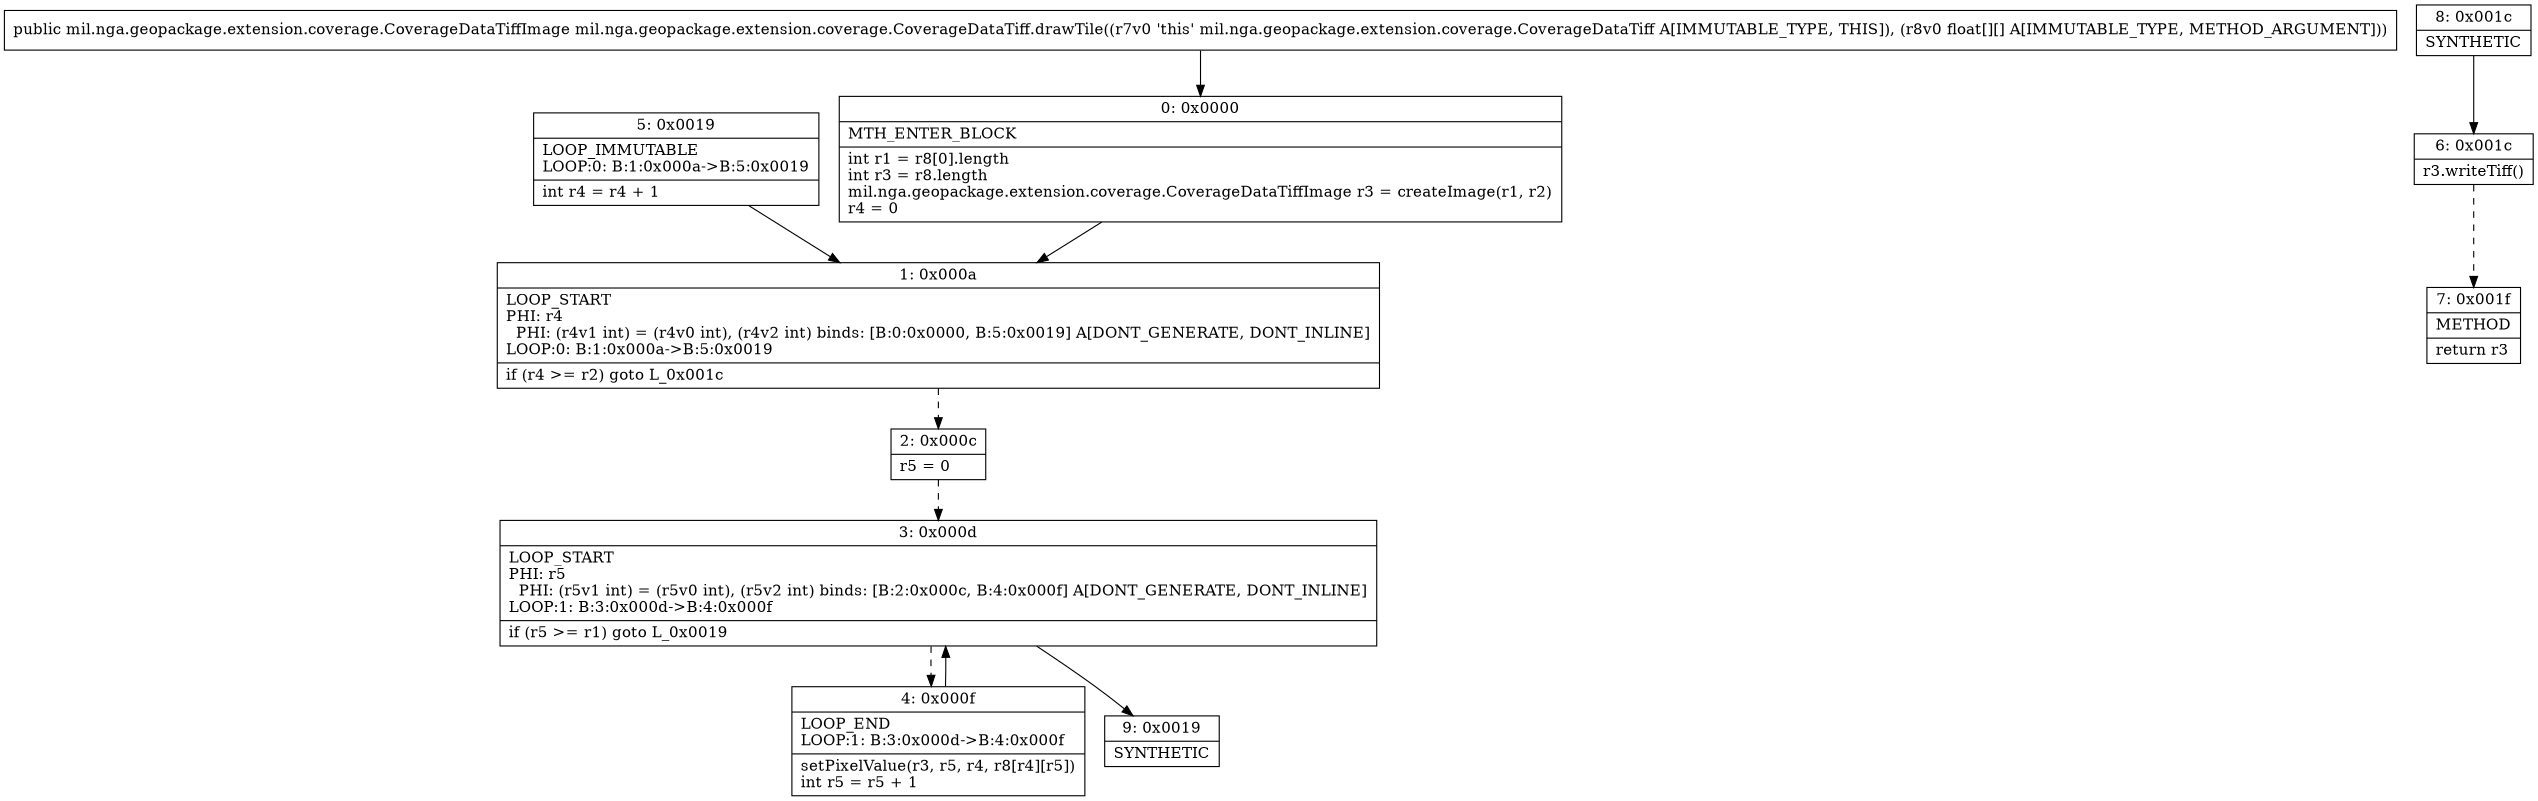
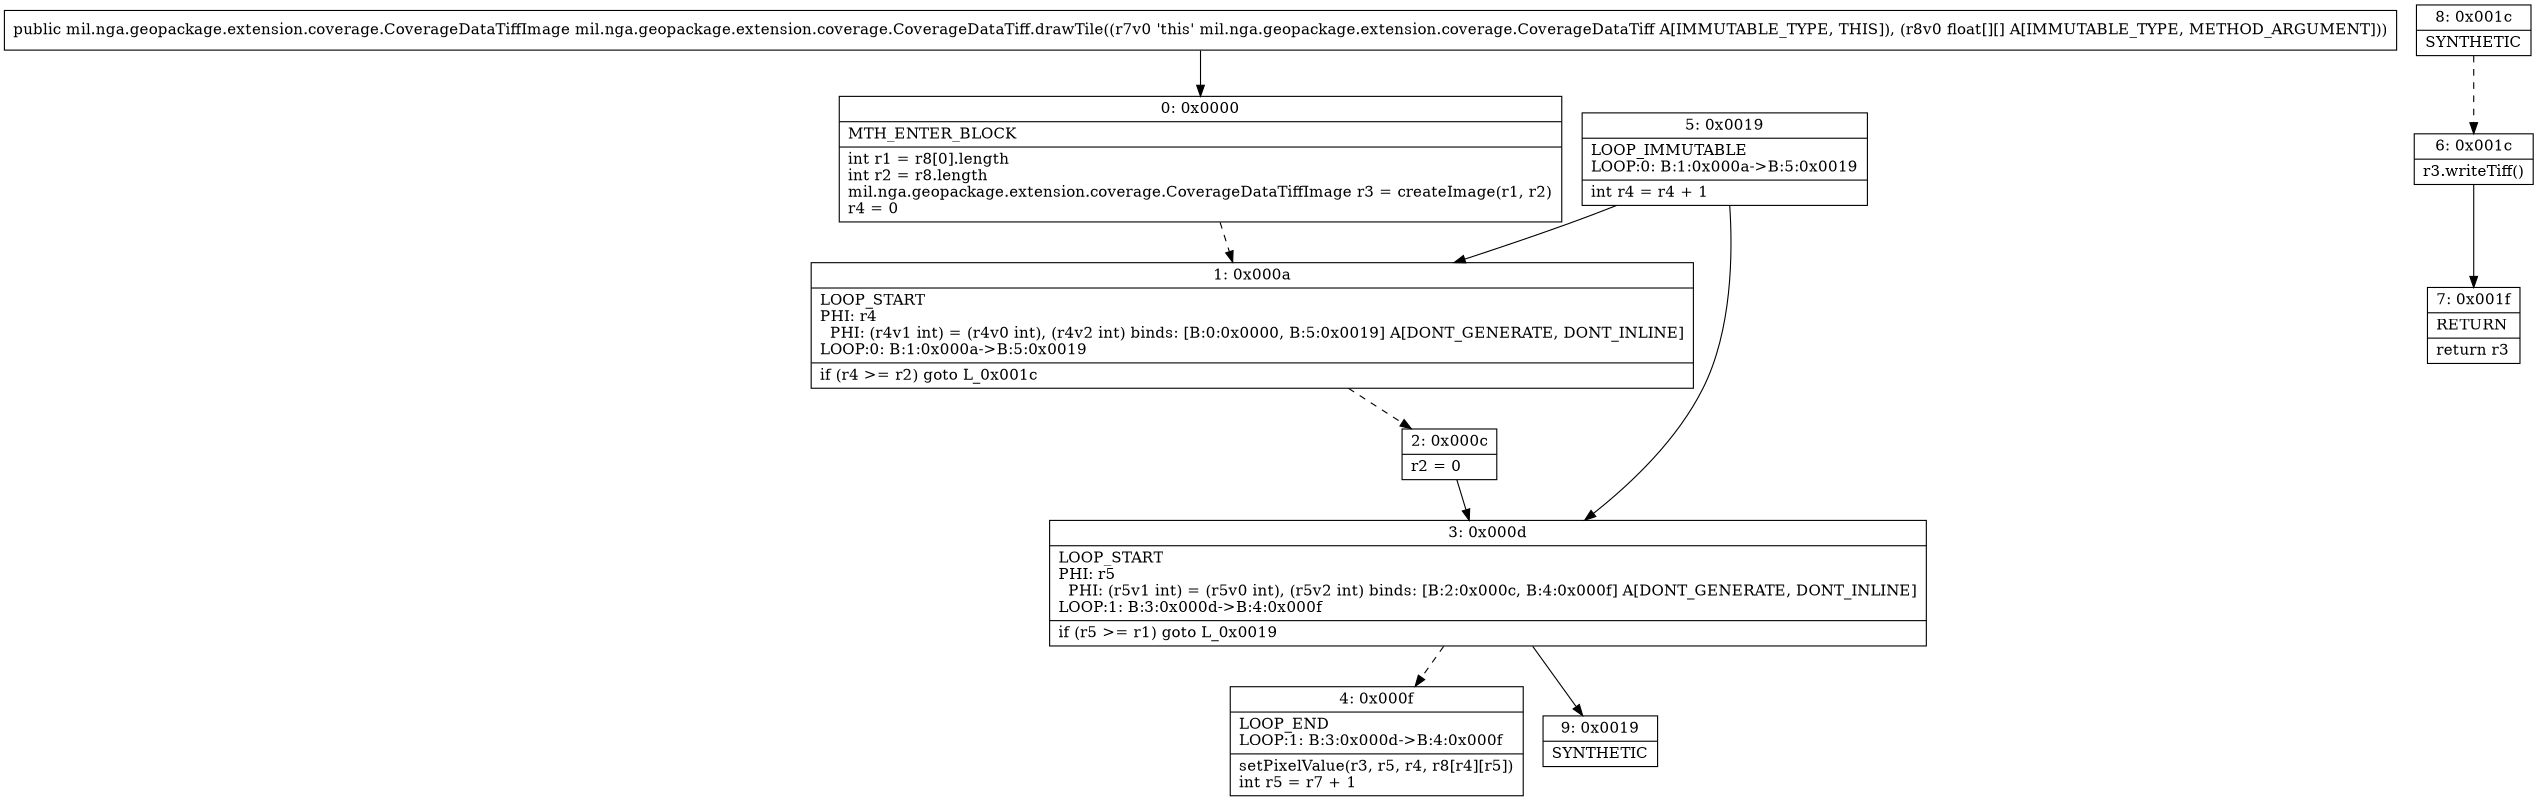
(2474, 89) -> (2474, 89)
(918, 176) -> (918, 176)
(2474, 231) -> (2474, 231)
(1074, 239) -> (1225, 237)
(2474, 325) -> (2472, 325)
(925, 466) -> (1436, 466)
(938, 495) -> (1461, 495)
(946, 672) -> (1707, 379)
(860, 783) -> (1298, 783)
